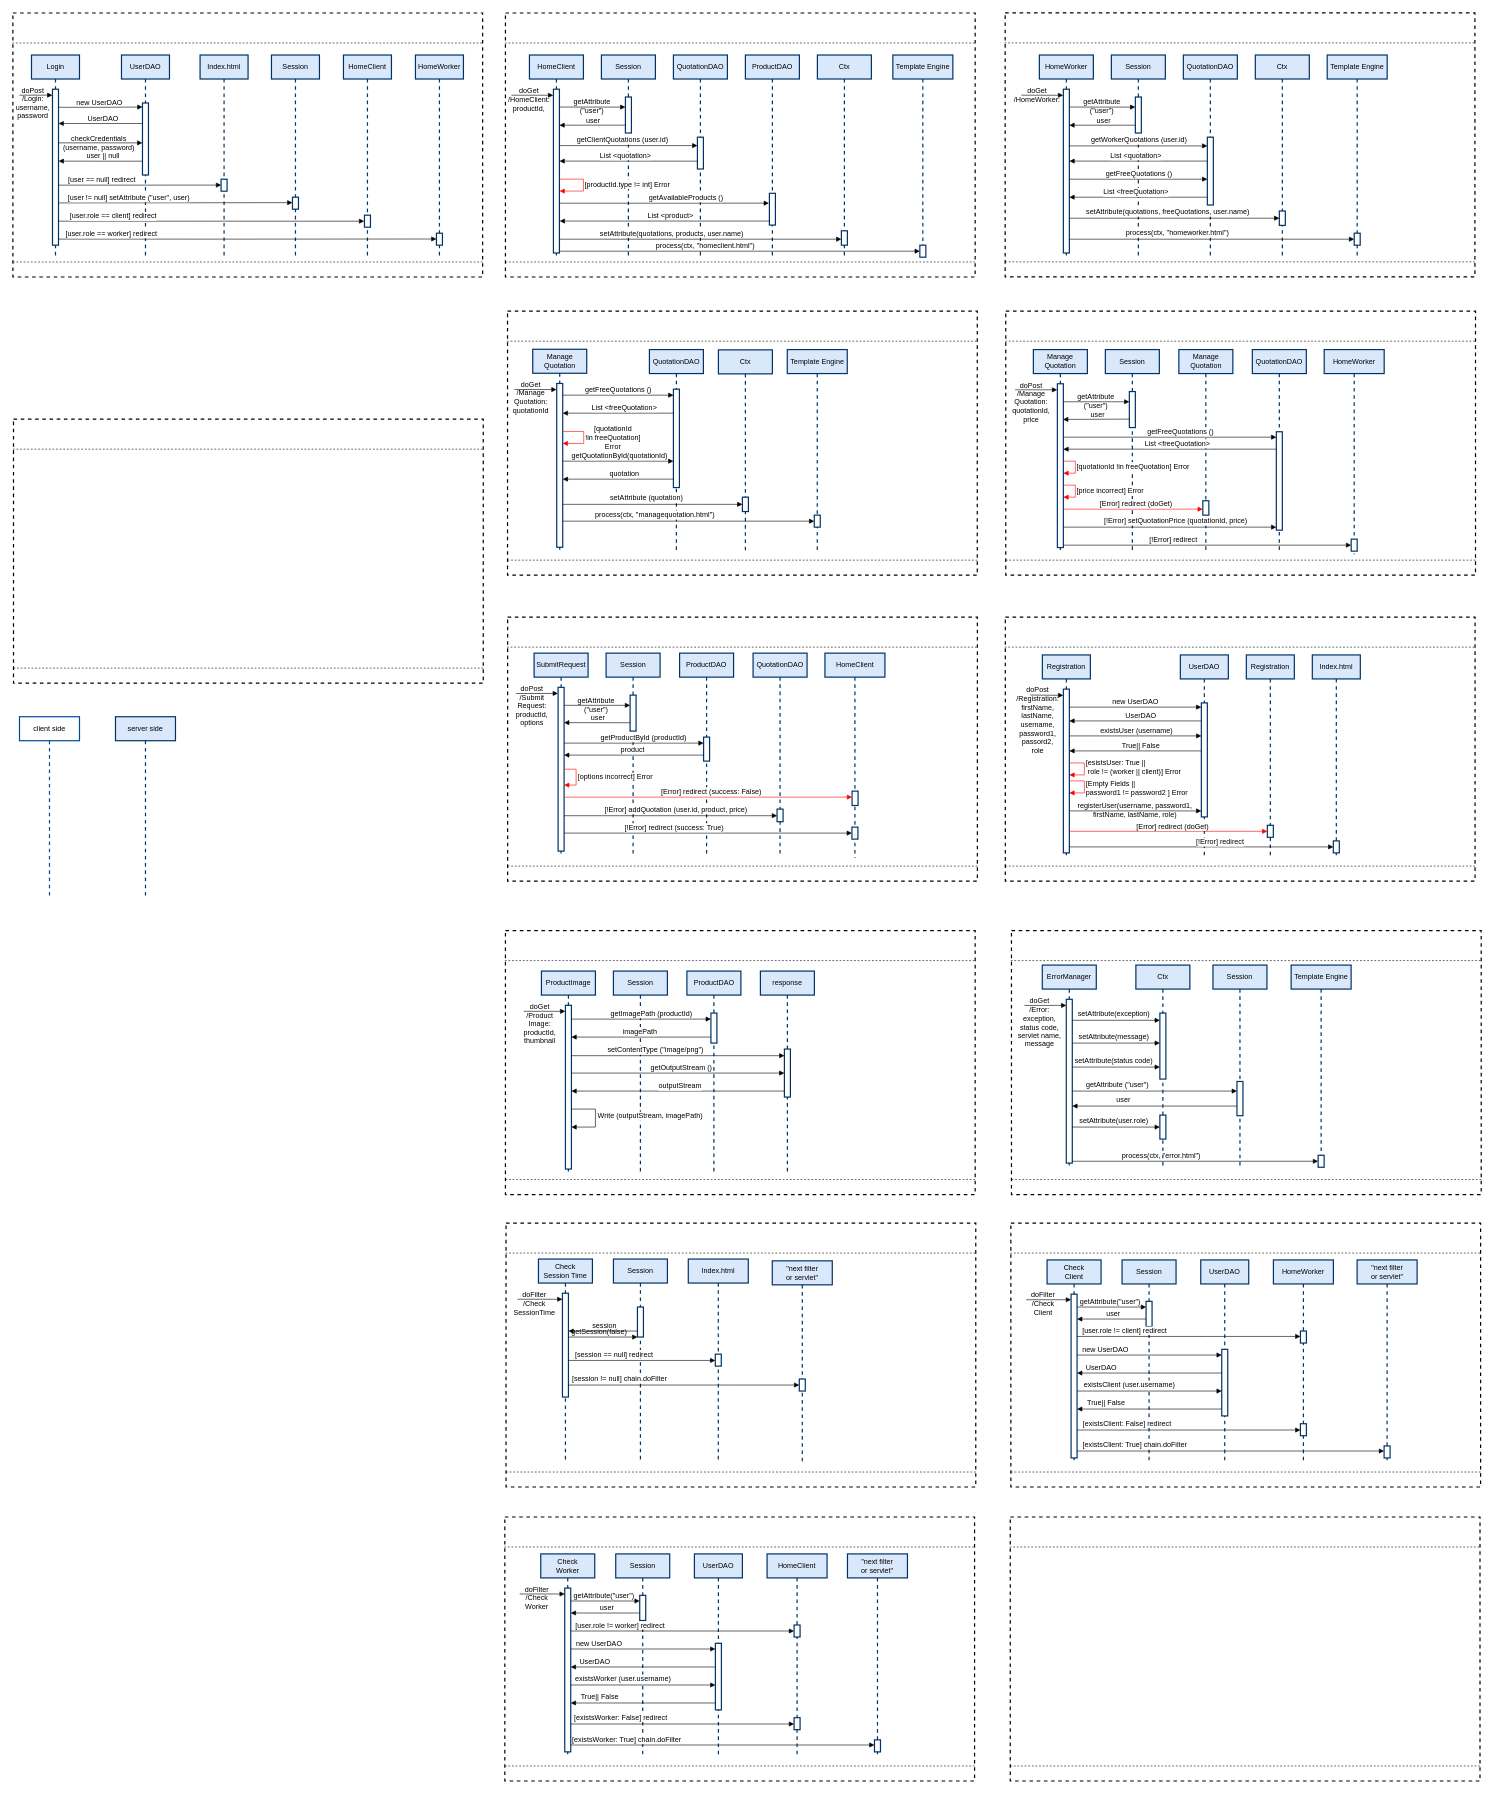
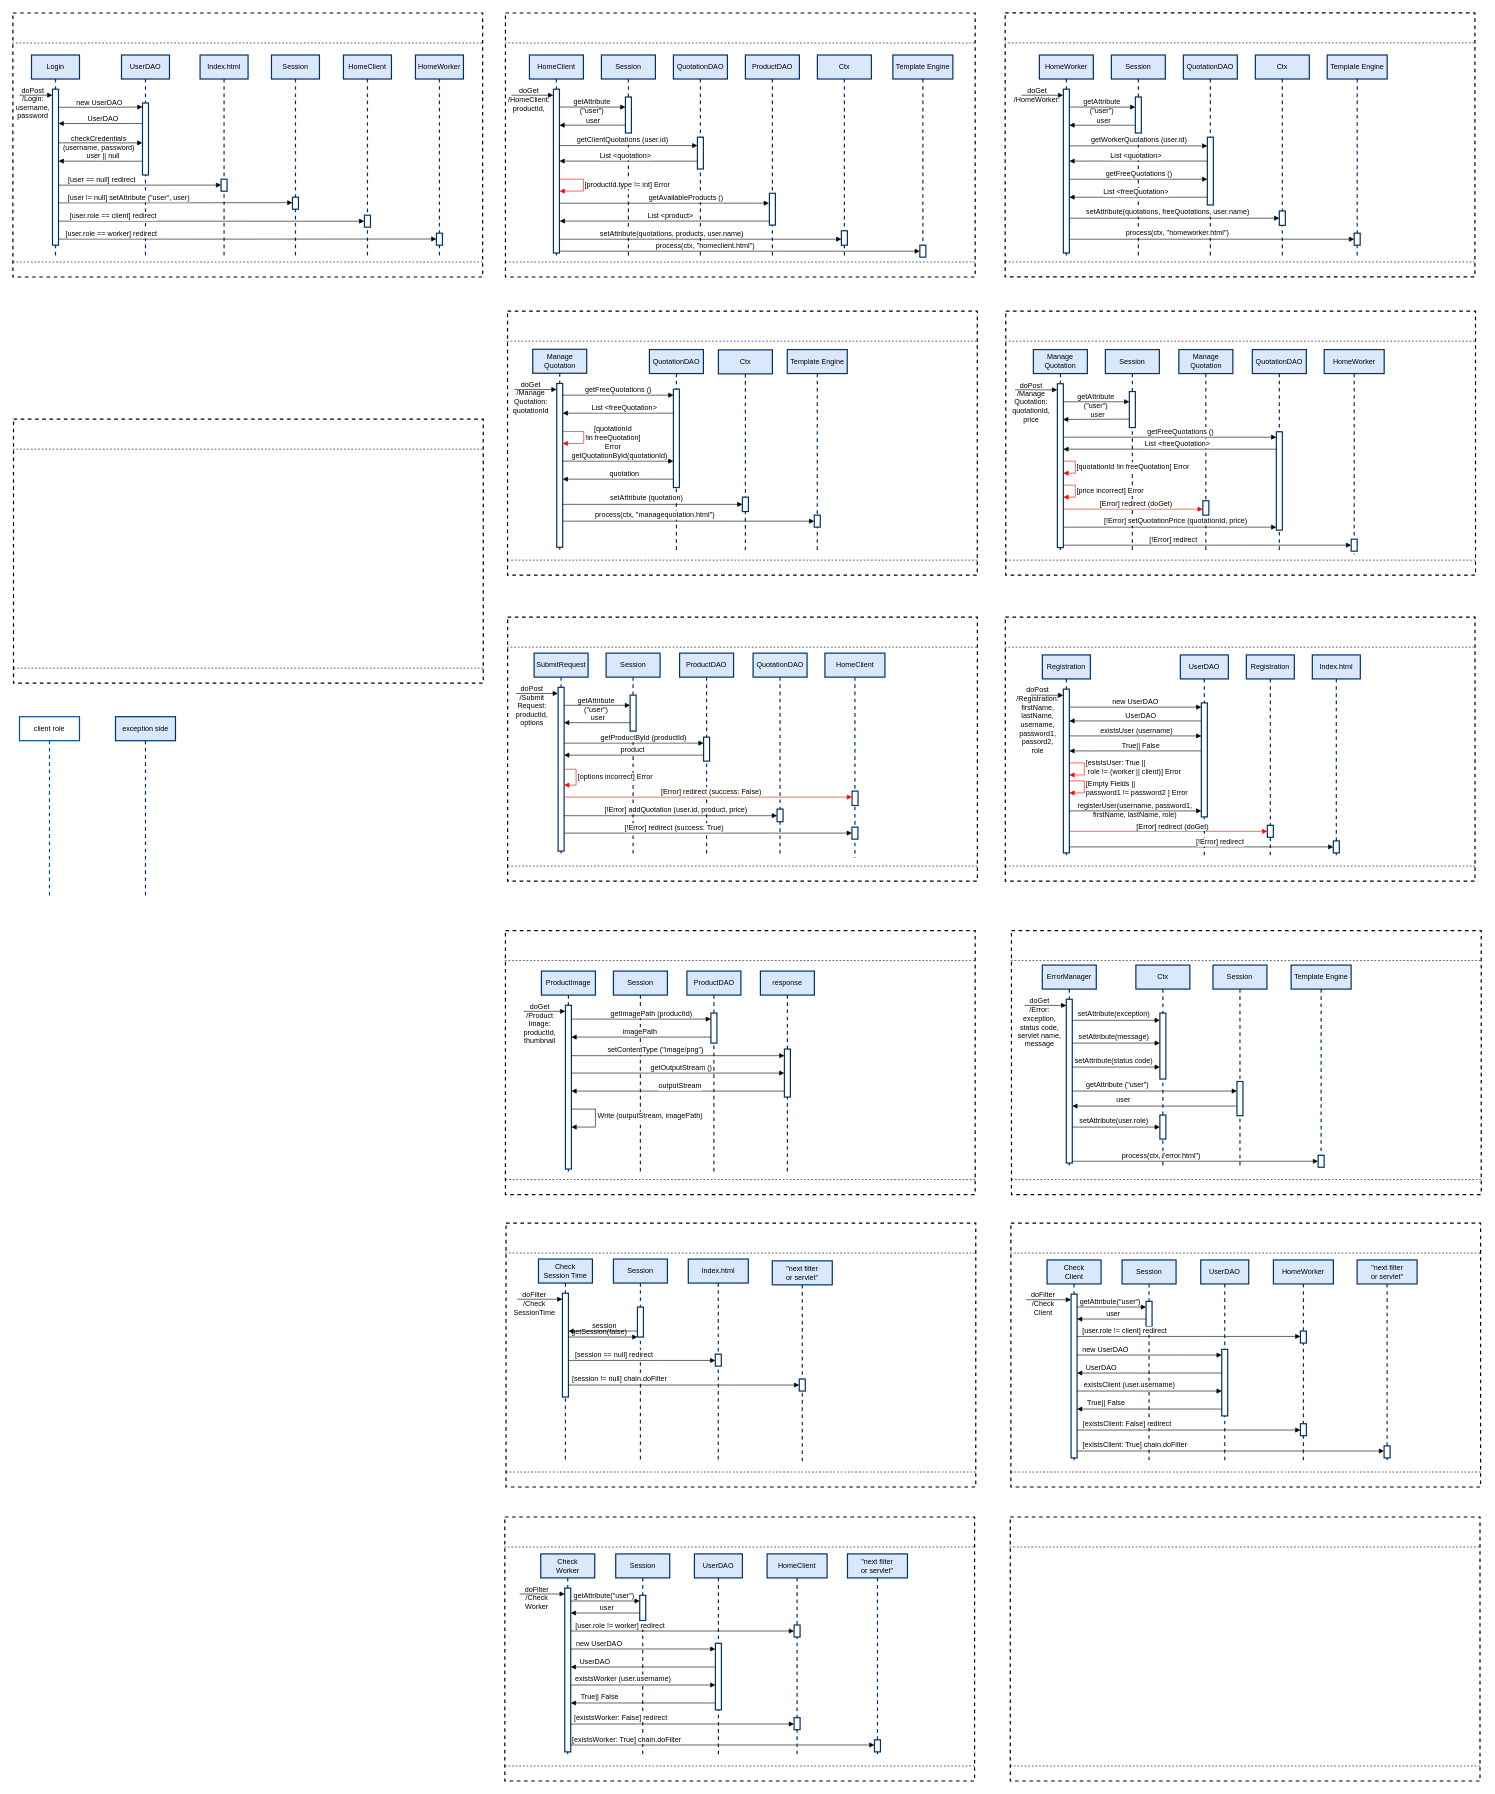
(50, 729) -> (50, 729)
(146, 729) -> (146, 729)
